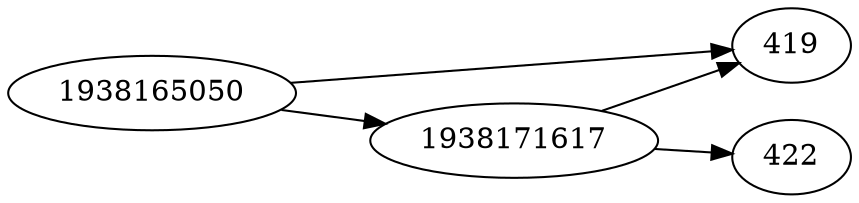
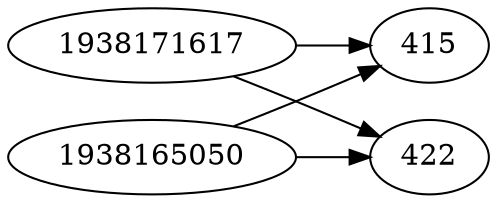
(792, 45) -> (430, 45)
(323, 115) -> (323, 157)
